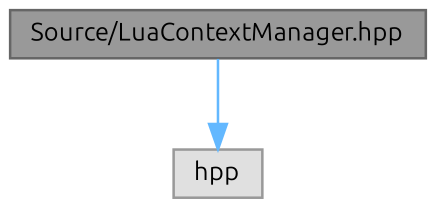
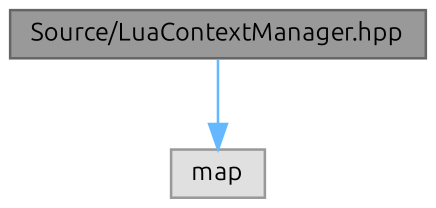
(218, 174) -> (218, 174)
